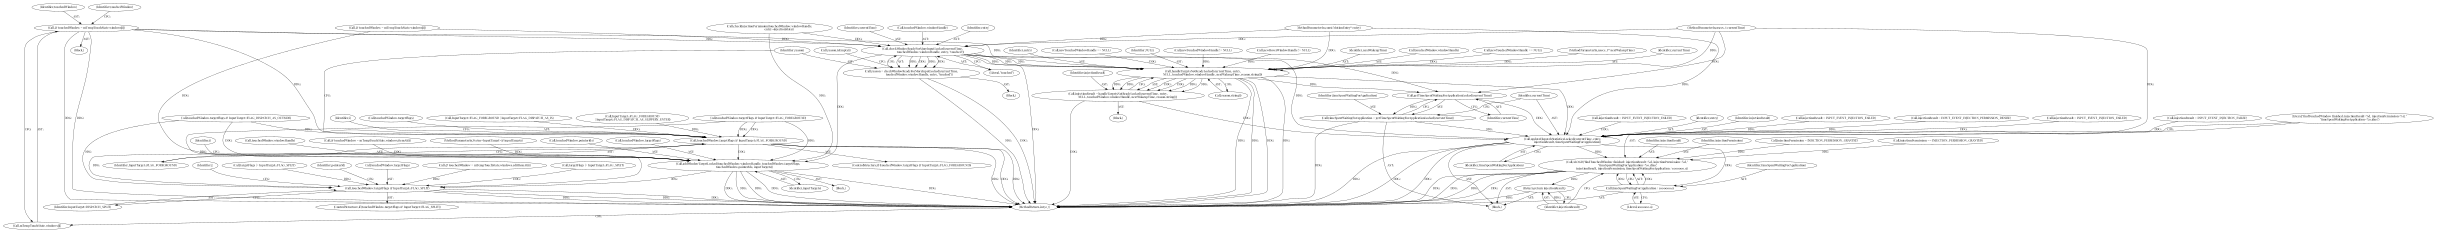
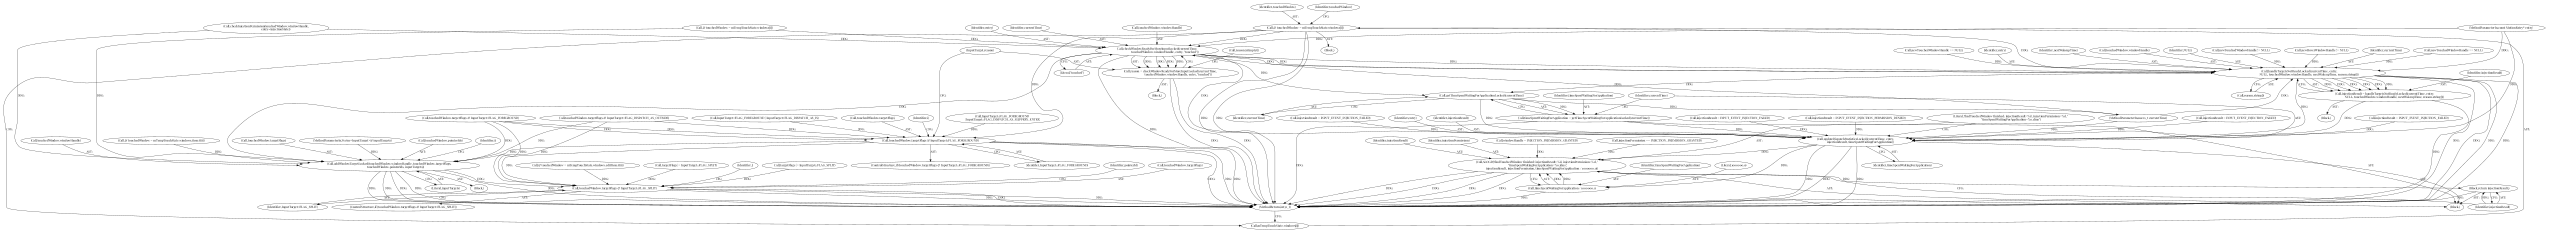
(792, 51) -> (980, 51)
(1602, 51) -> none
(1615, 76) -> (1814, 110)
(1814, 141) -> (1537, 141)
(805, 188) -> (446, 188)
(1544, 188) -> (2489, 188)
(1641, 197) -> none
(1602, 198) -> (1525, 198)
(83, 207) -> (293, 207)
